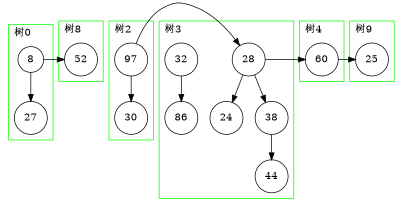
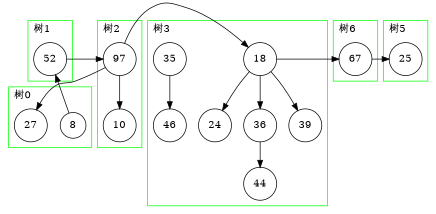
(73, 29) -> (42, 29)
(314, 29) -> (348, 29)
(364, 29) -> (398, 29)
none -> (81, 59)
(181, 59) -> (170, 59)
(249, 59) -> (260, 59)
(322, 59) -> (355, 59)
(31, 83) -> (77, 80)
(131, 118) -> (120, 125)
(181, 118) -> (170, 125)
(272, 118) -> (260, 125)
none -> (305, 125)
